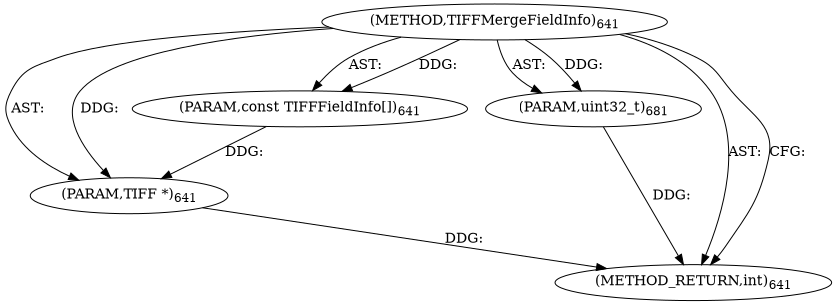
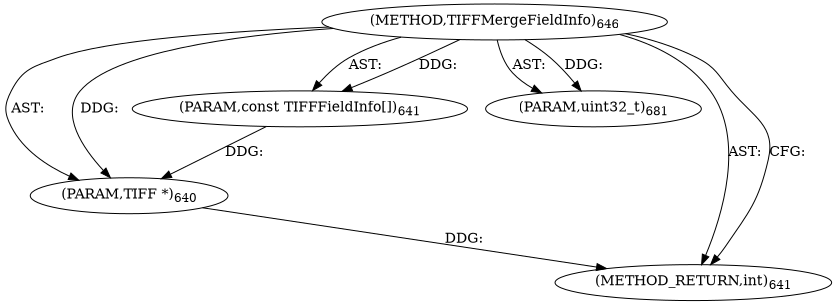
(608, 20) -> (608, 20)
(641, 191) -> none
(186, 194) -> (186, 194)
